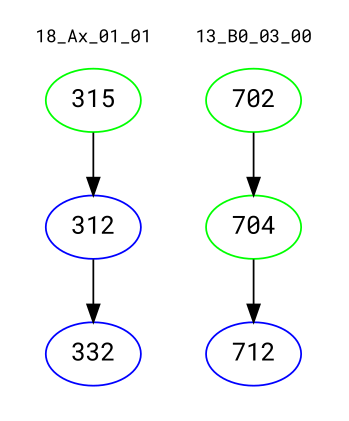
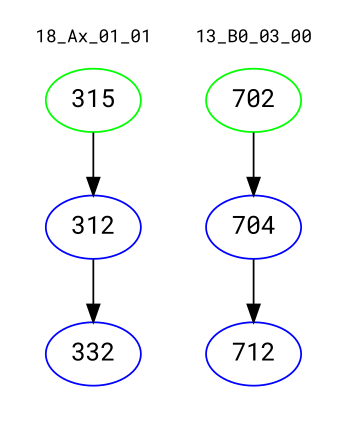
(254, 227) -> (254, 227)
